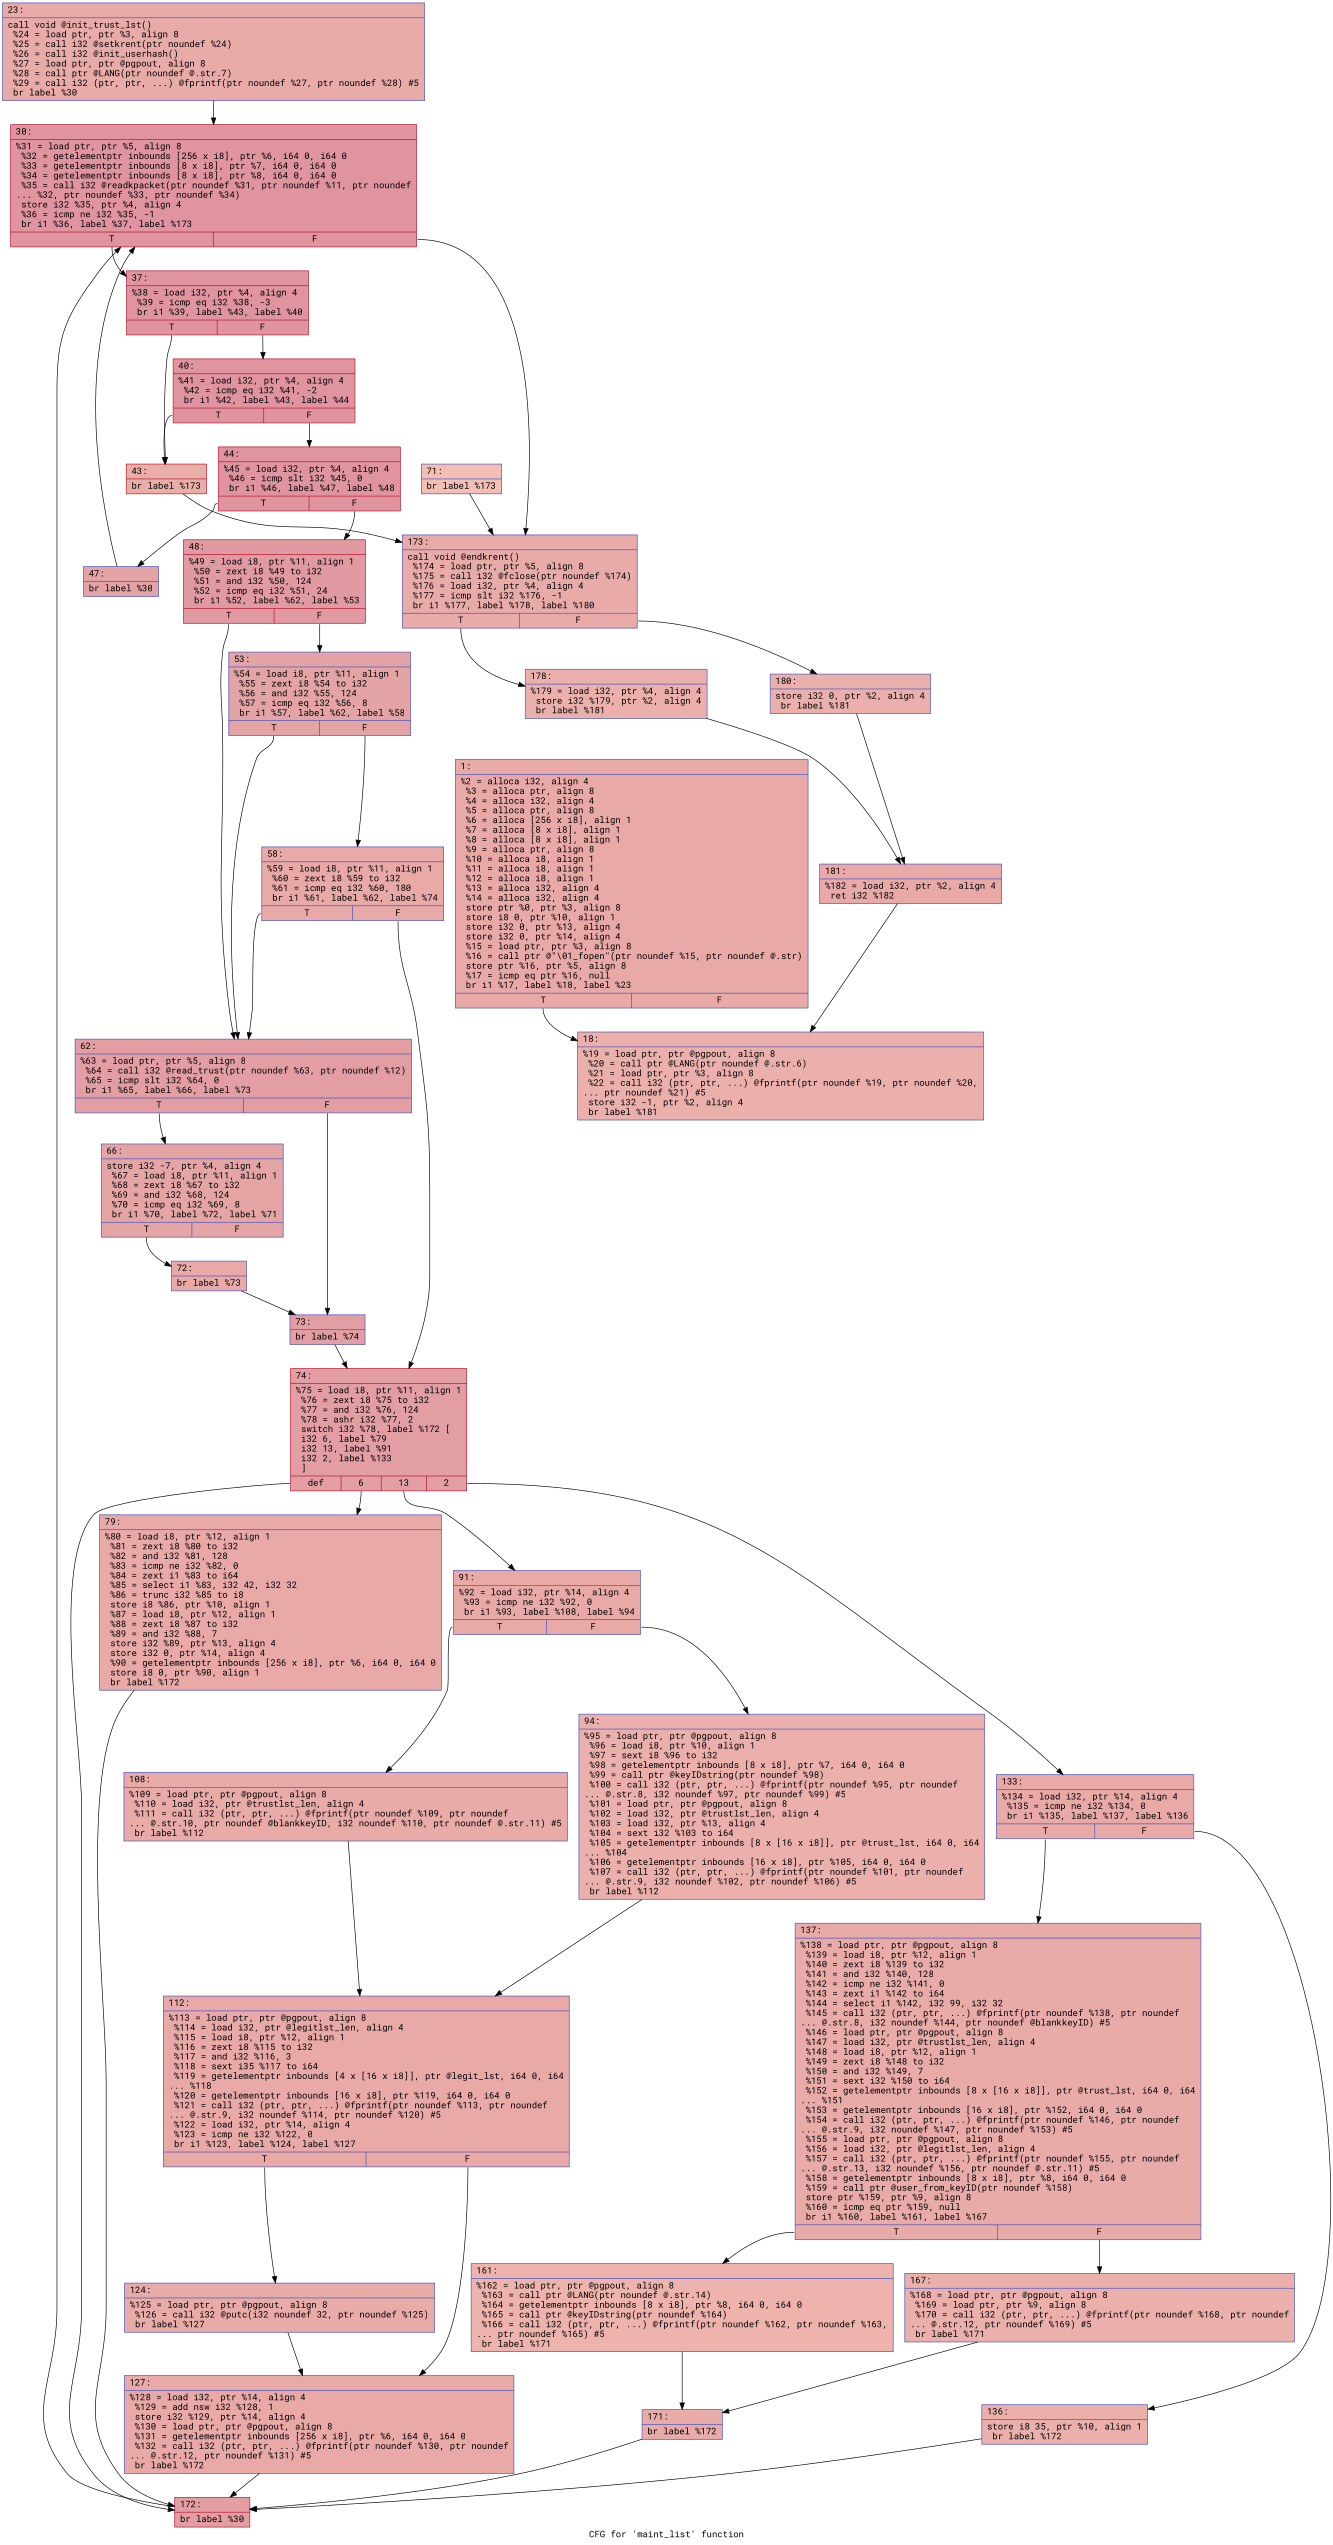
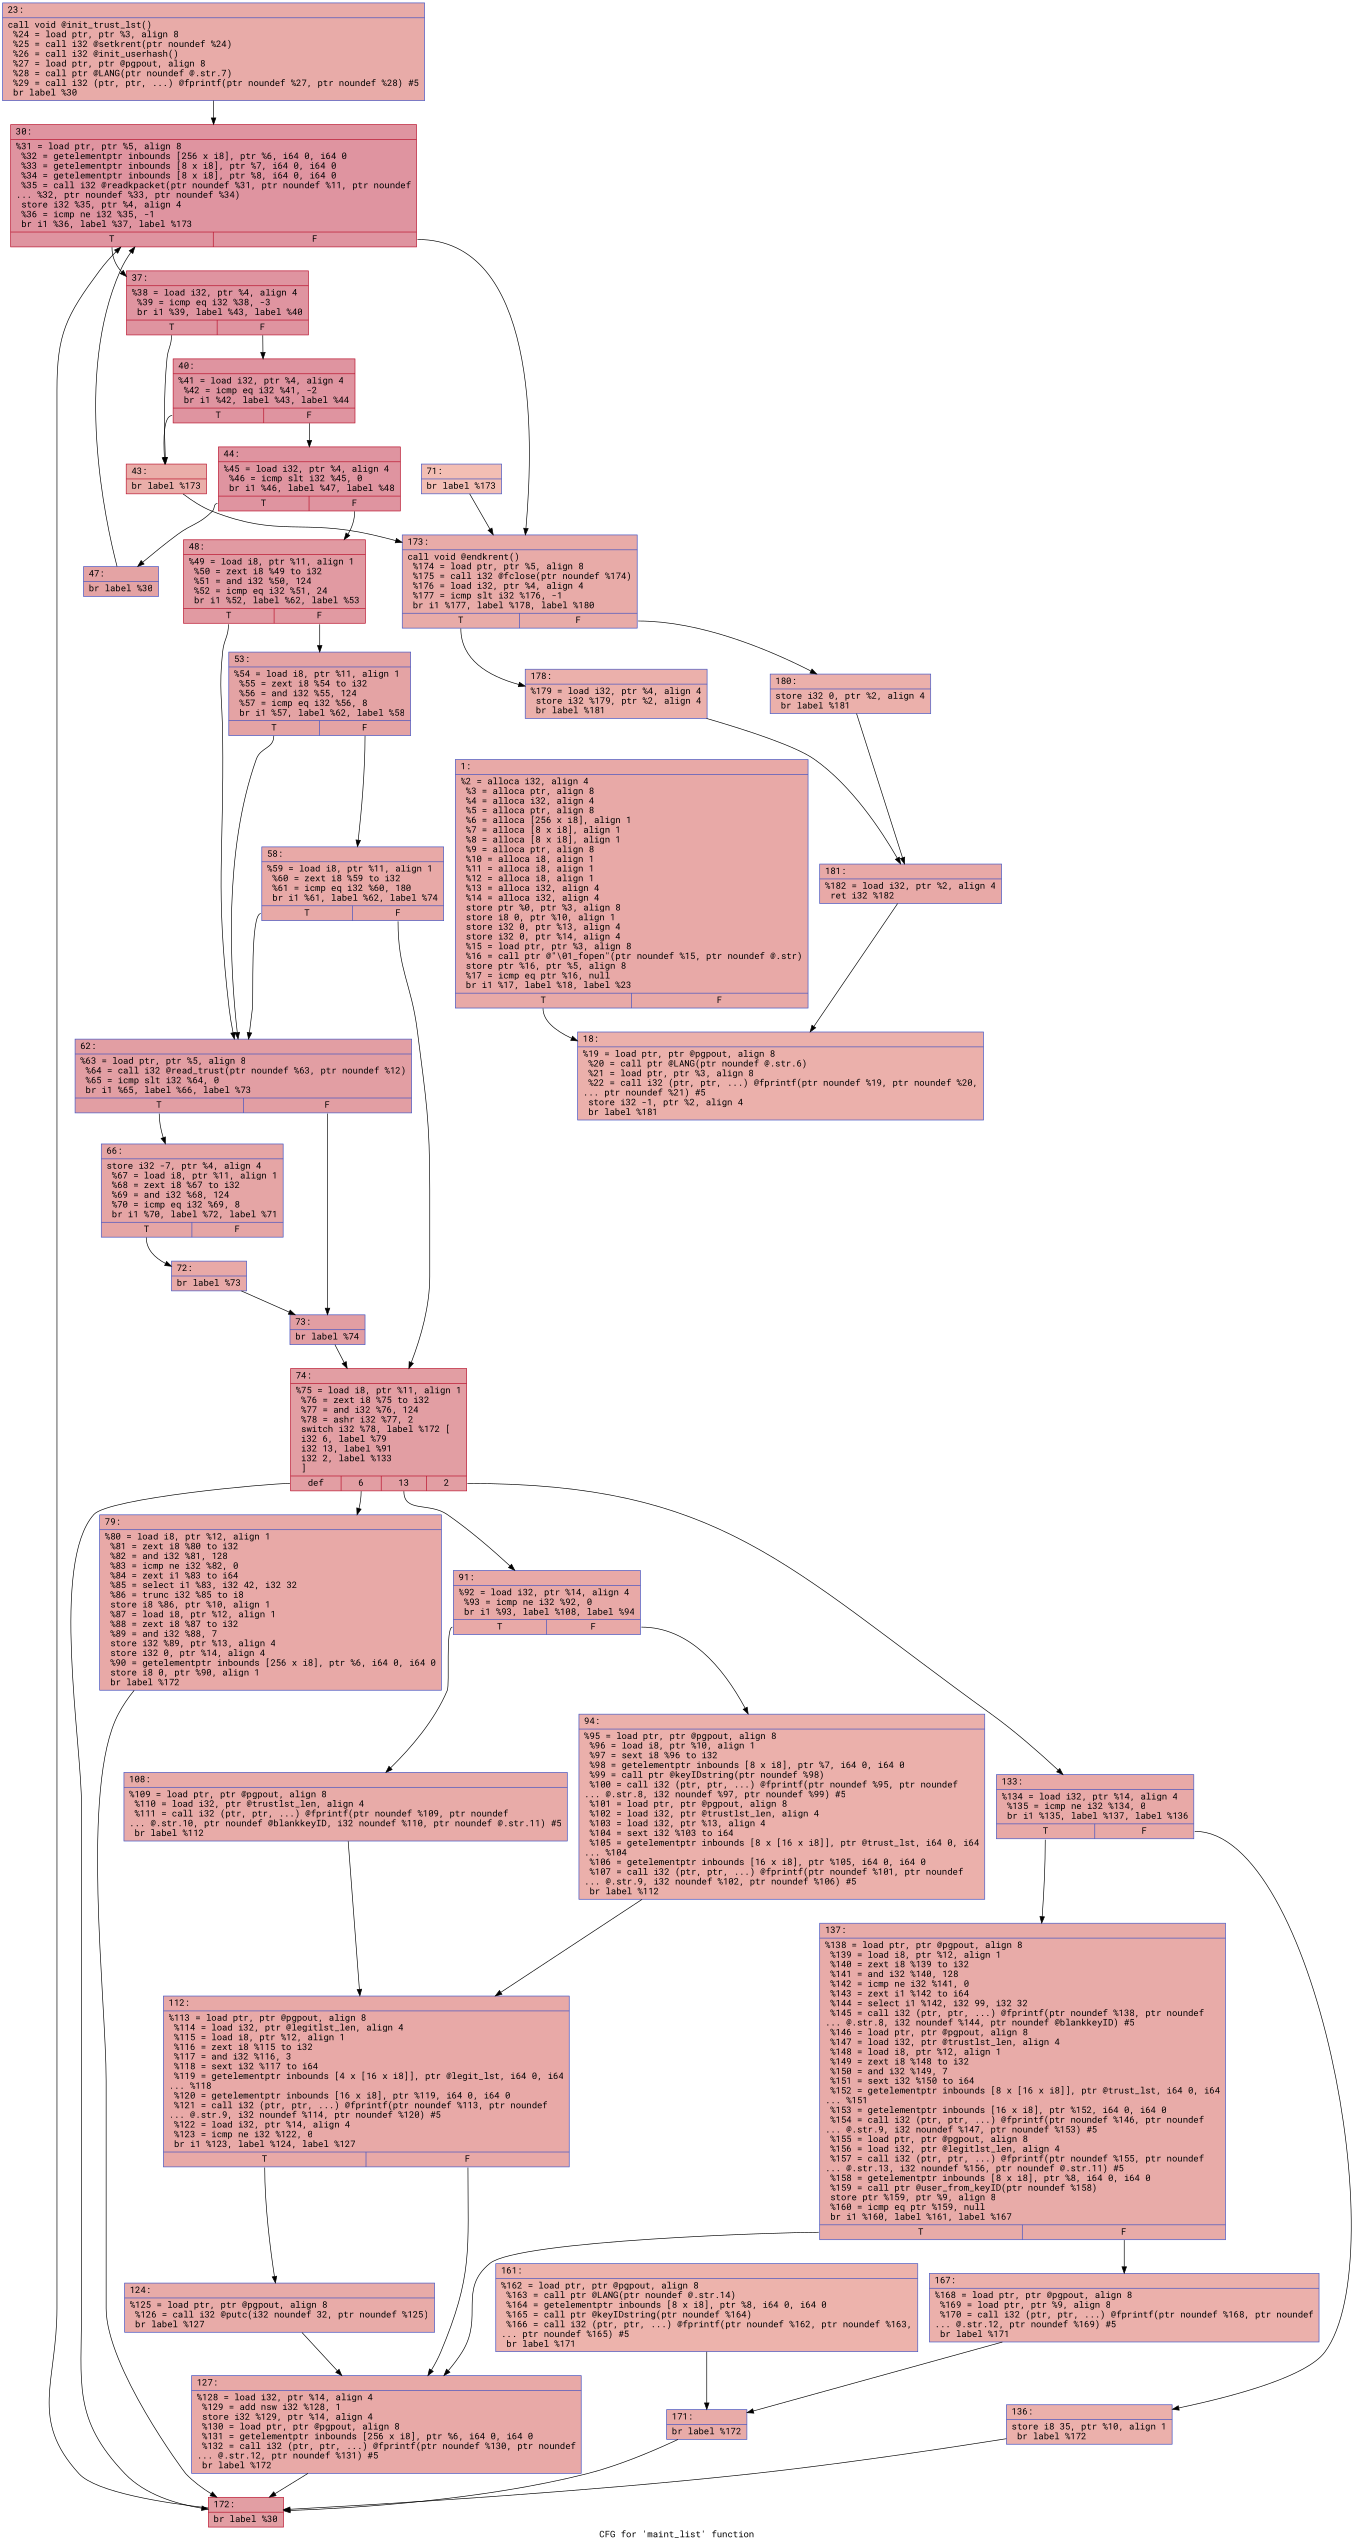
(244, 2067) -> (244, 2067)
(759, 2240) -> (594, 2244)
